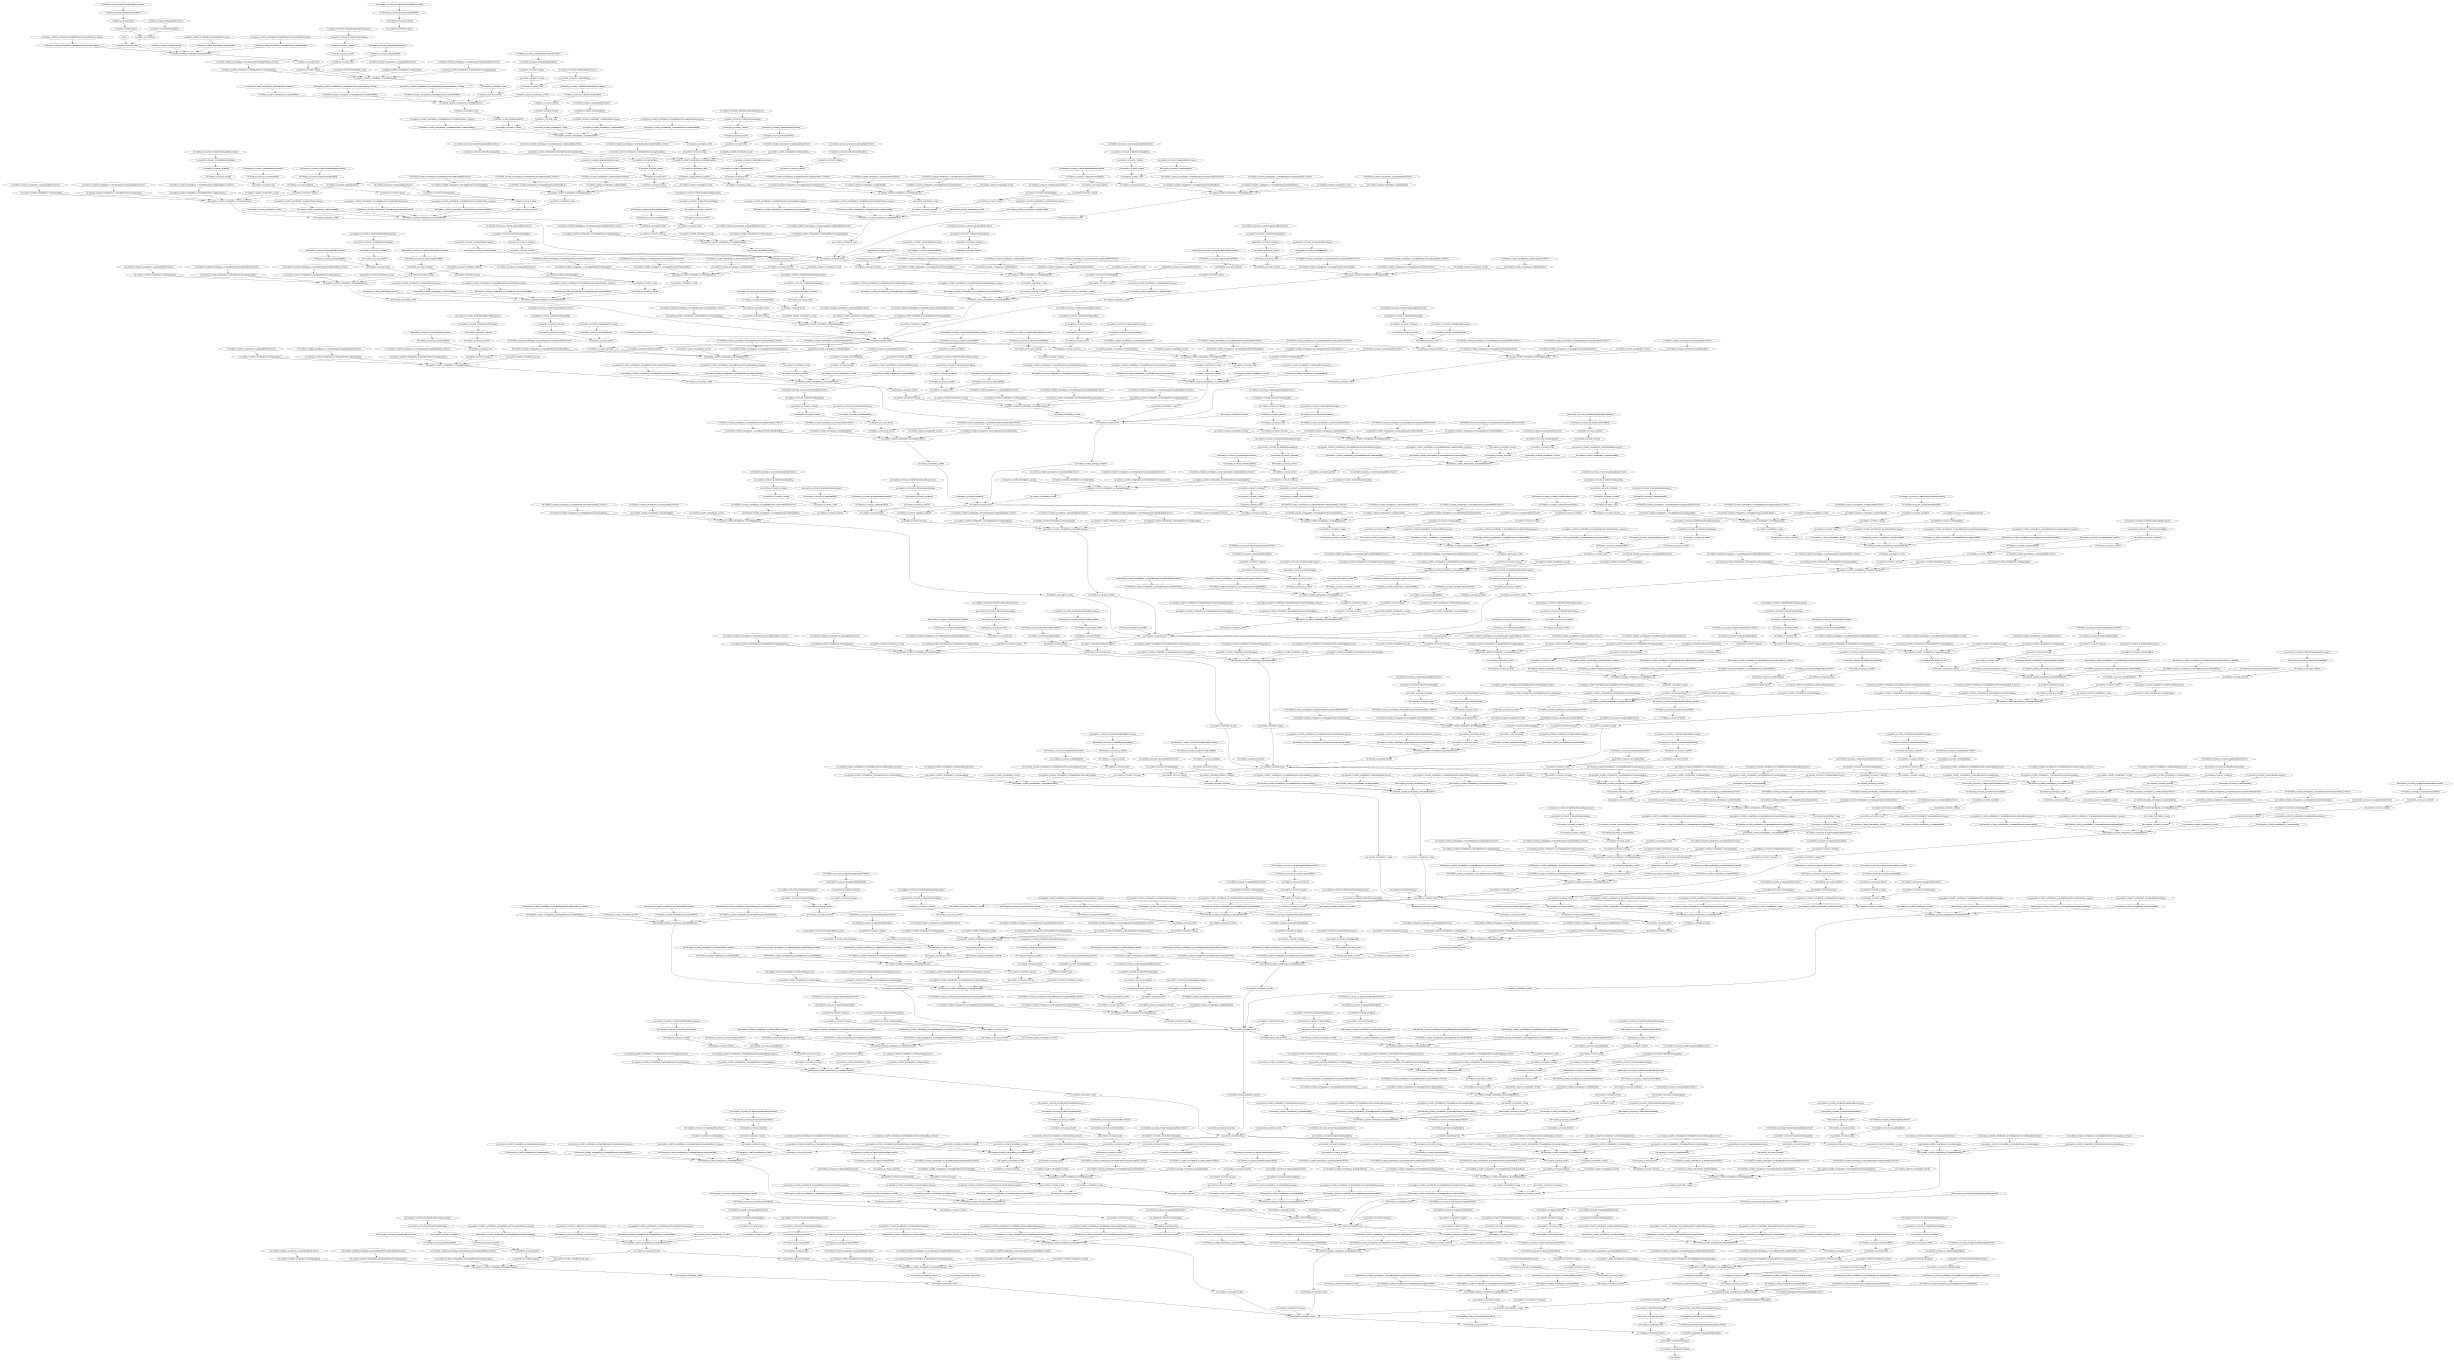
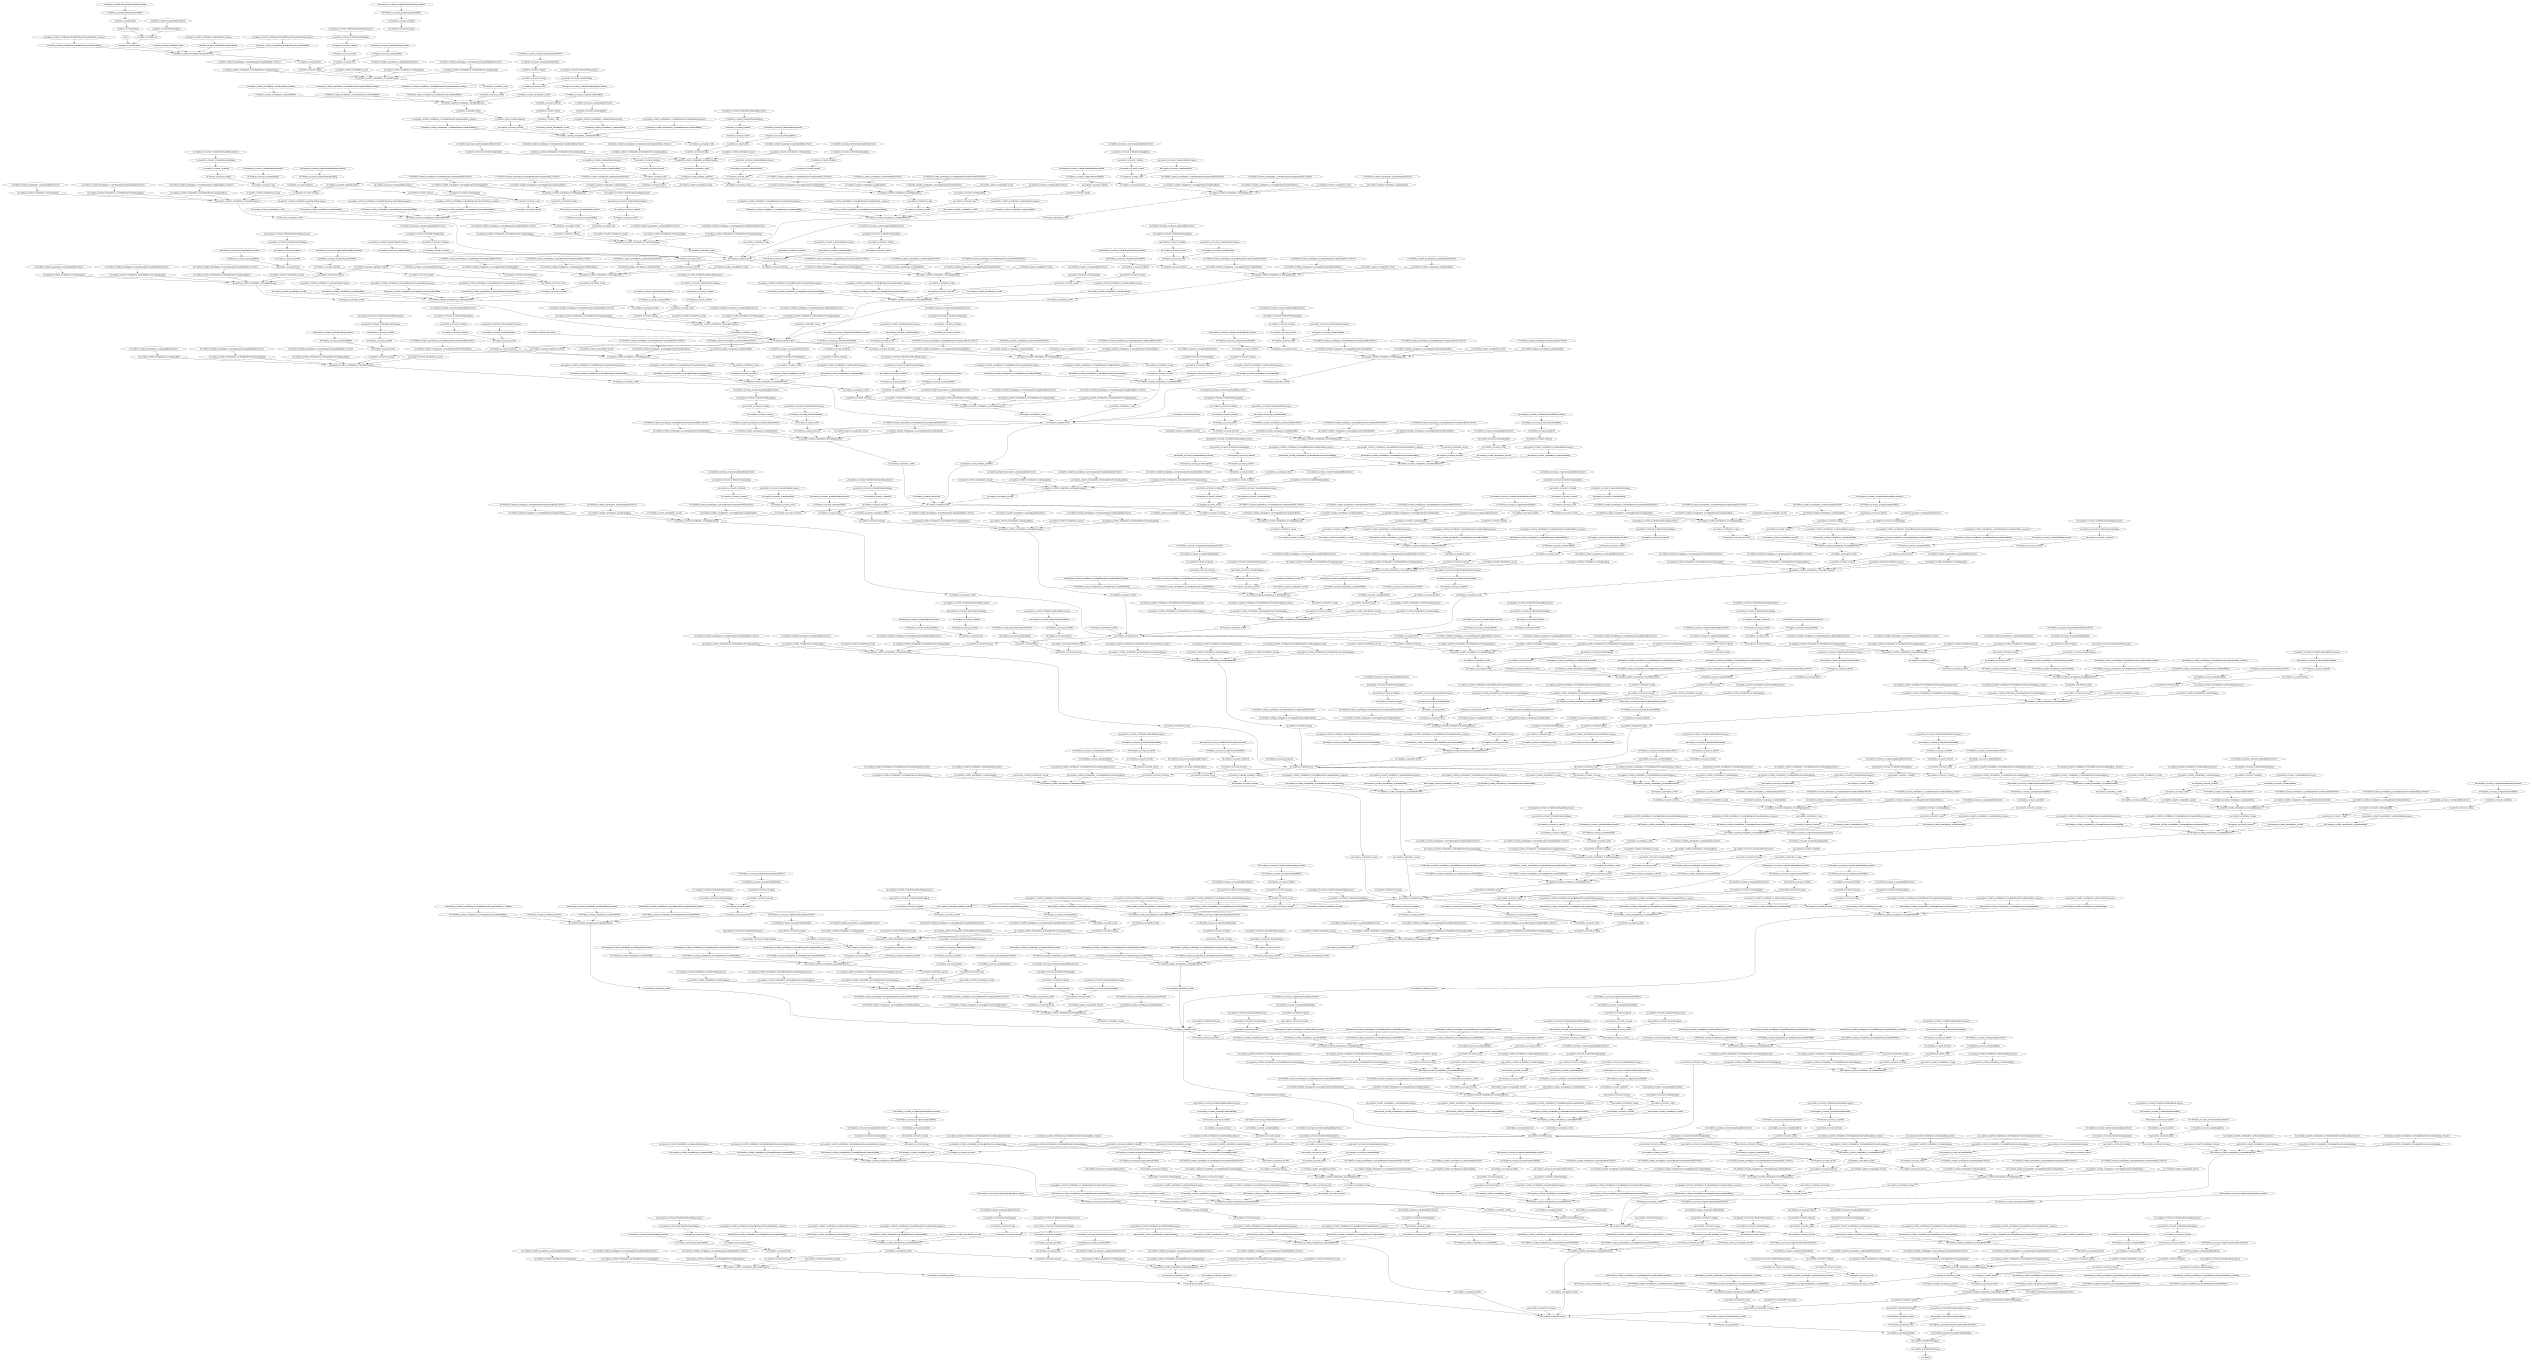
(1224, 361) -> (1105, 361)
(958, 1083) -> (1769, 1068)
